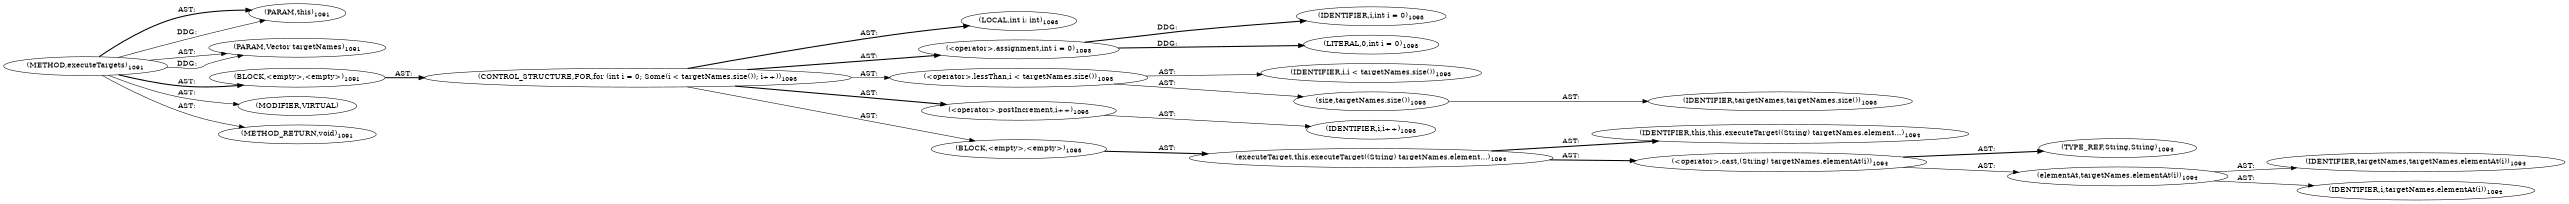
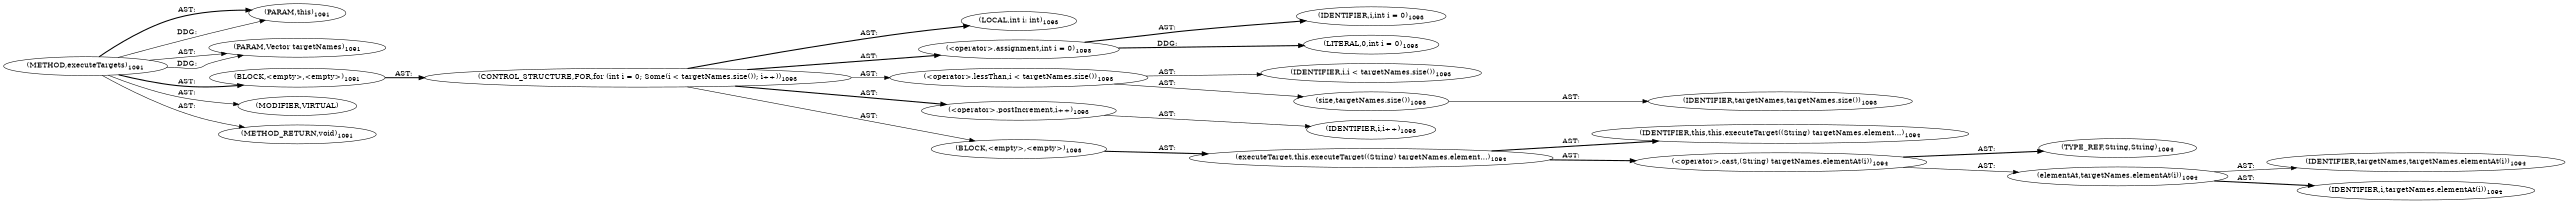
(1169, 28) -> (1169, 28)
(2261, 183) -> (2261, 183)
